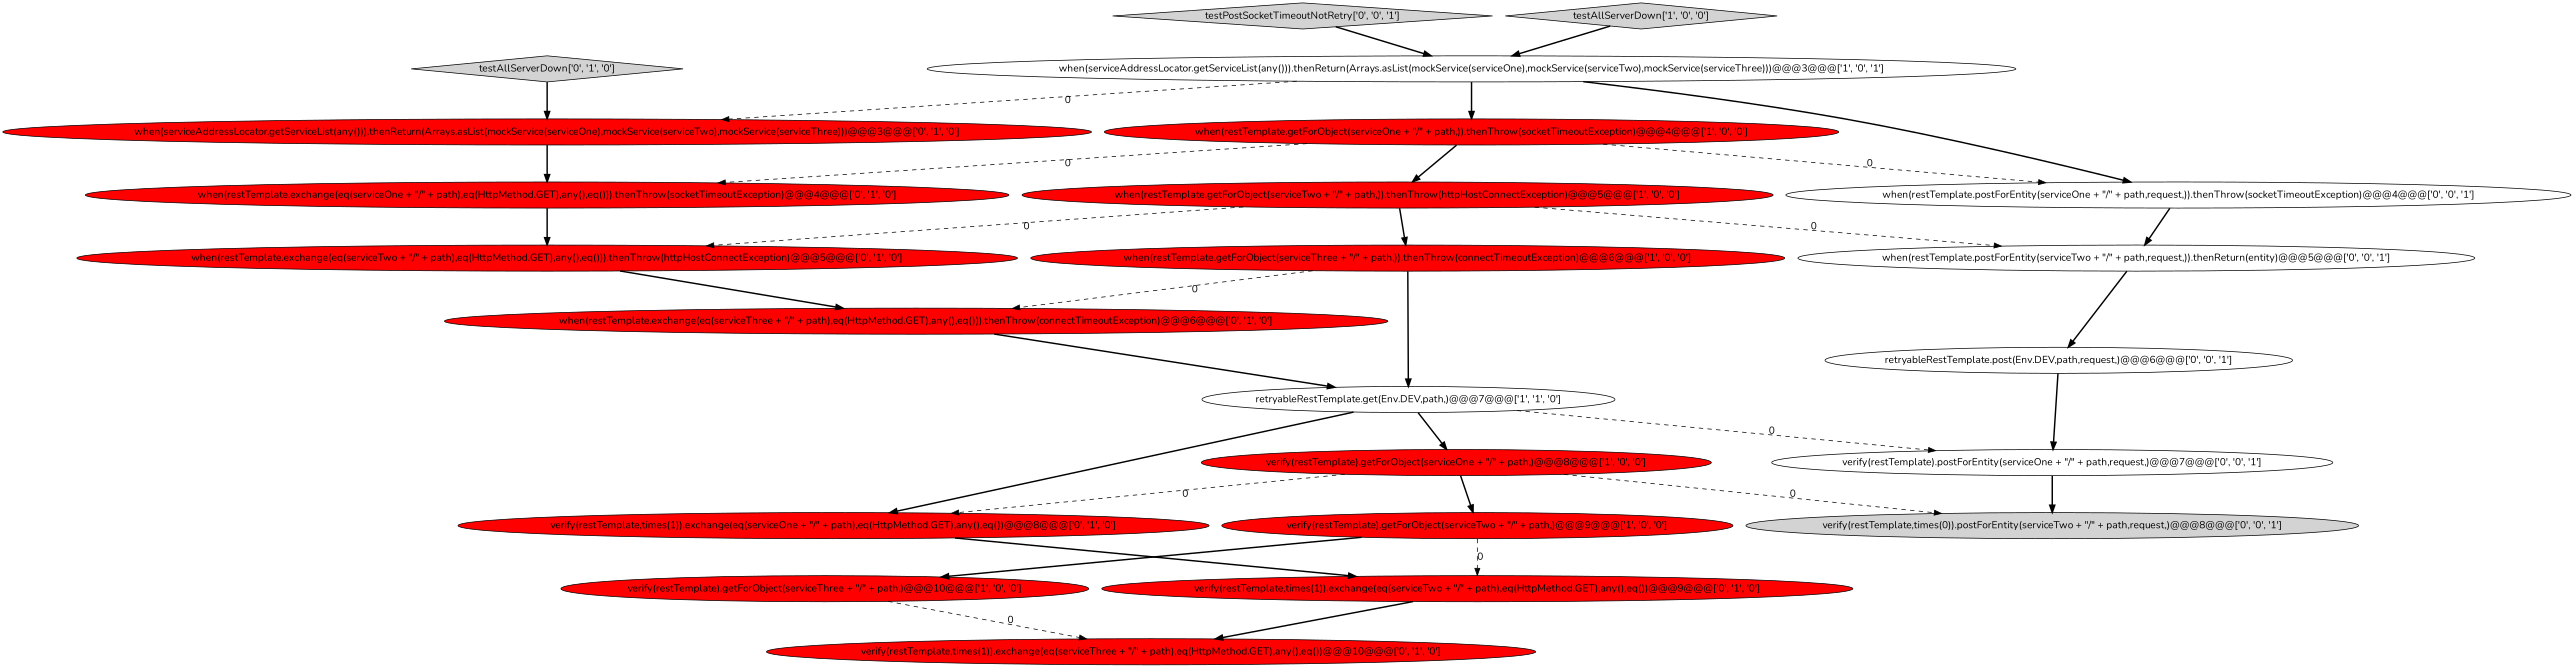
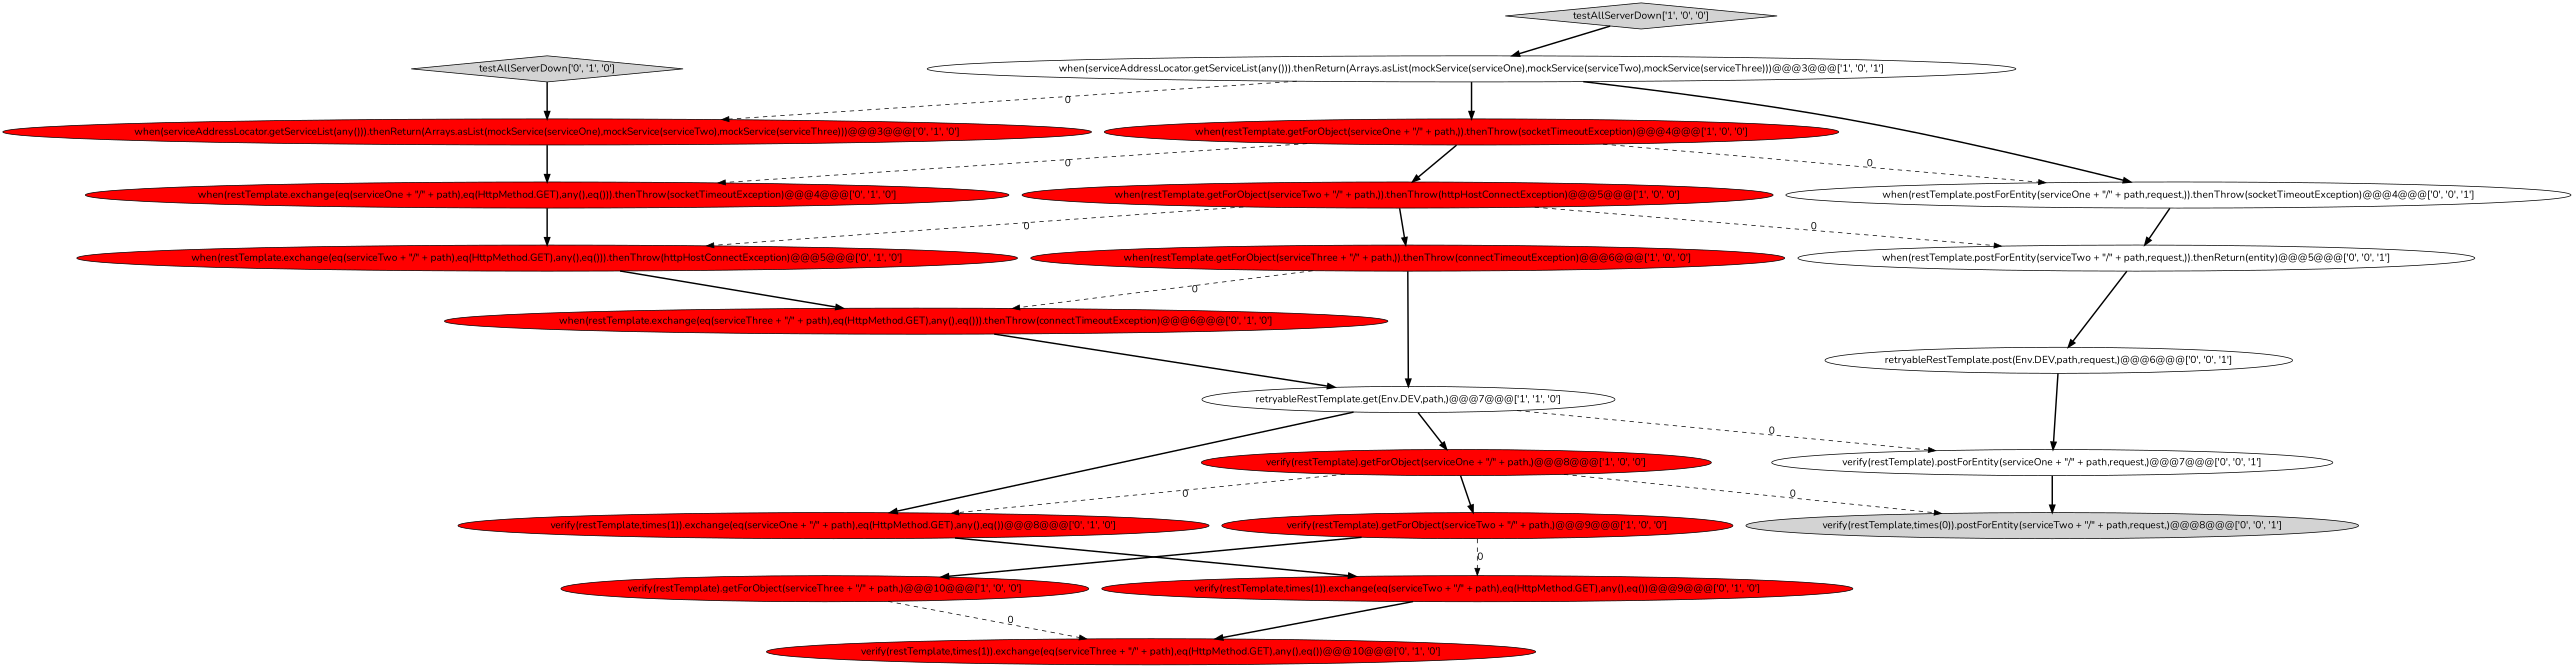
(1303, 16) -> none
